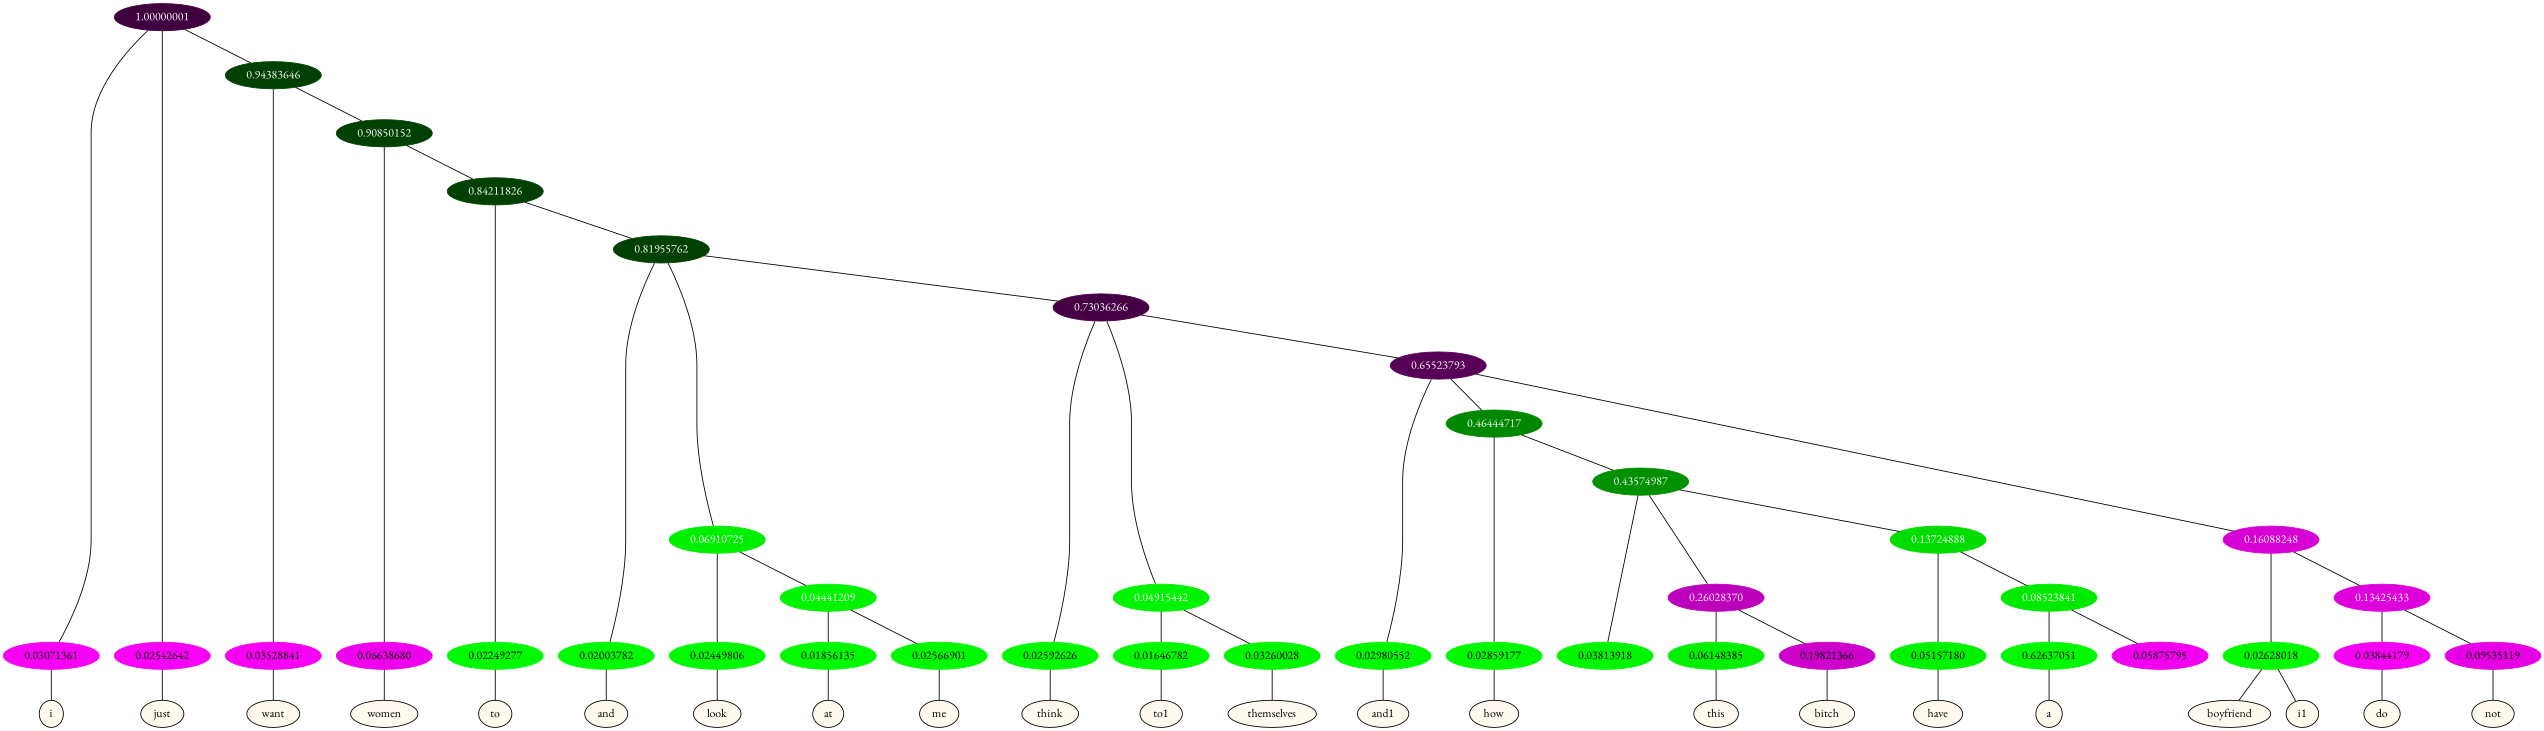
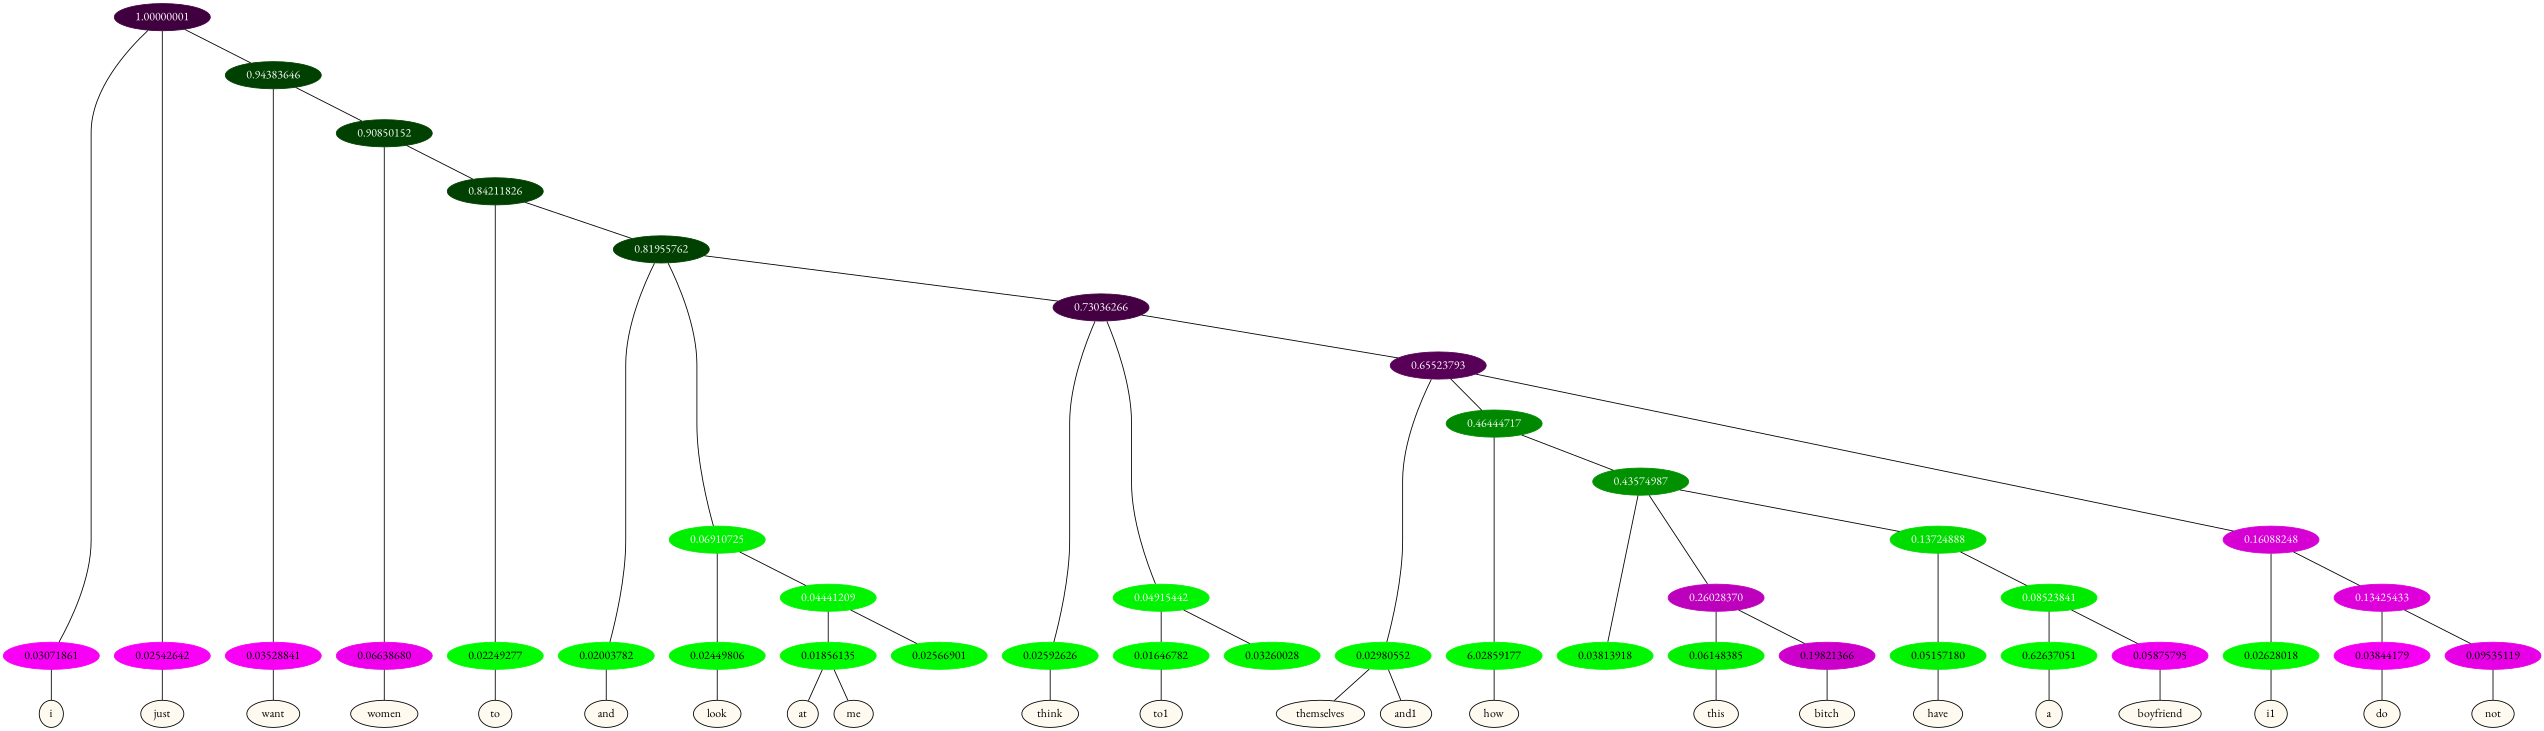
(51, 656) -> (51, 656)
(1494, 656) -> (1494, 656)
(939, 685) -> (841, 685)
(1272, 685) -> (1352, 685)
(2250, 685) -> (2160, 685)
